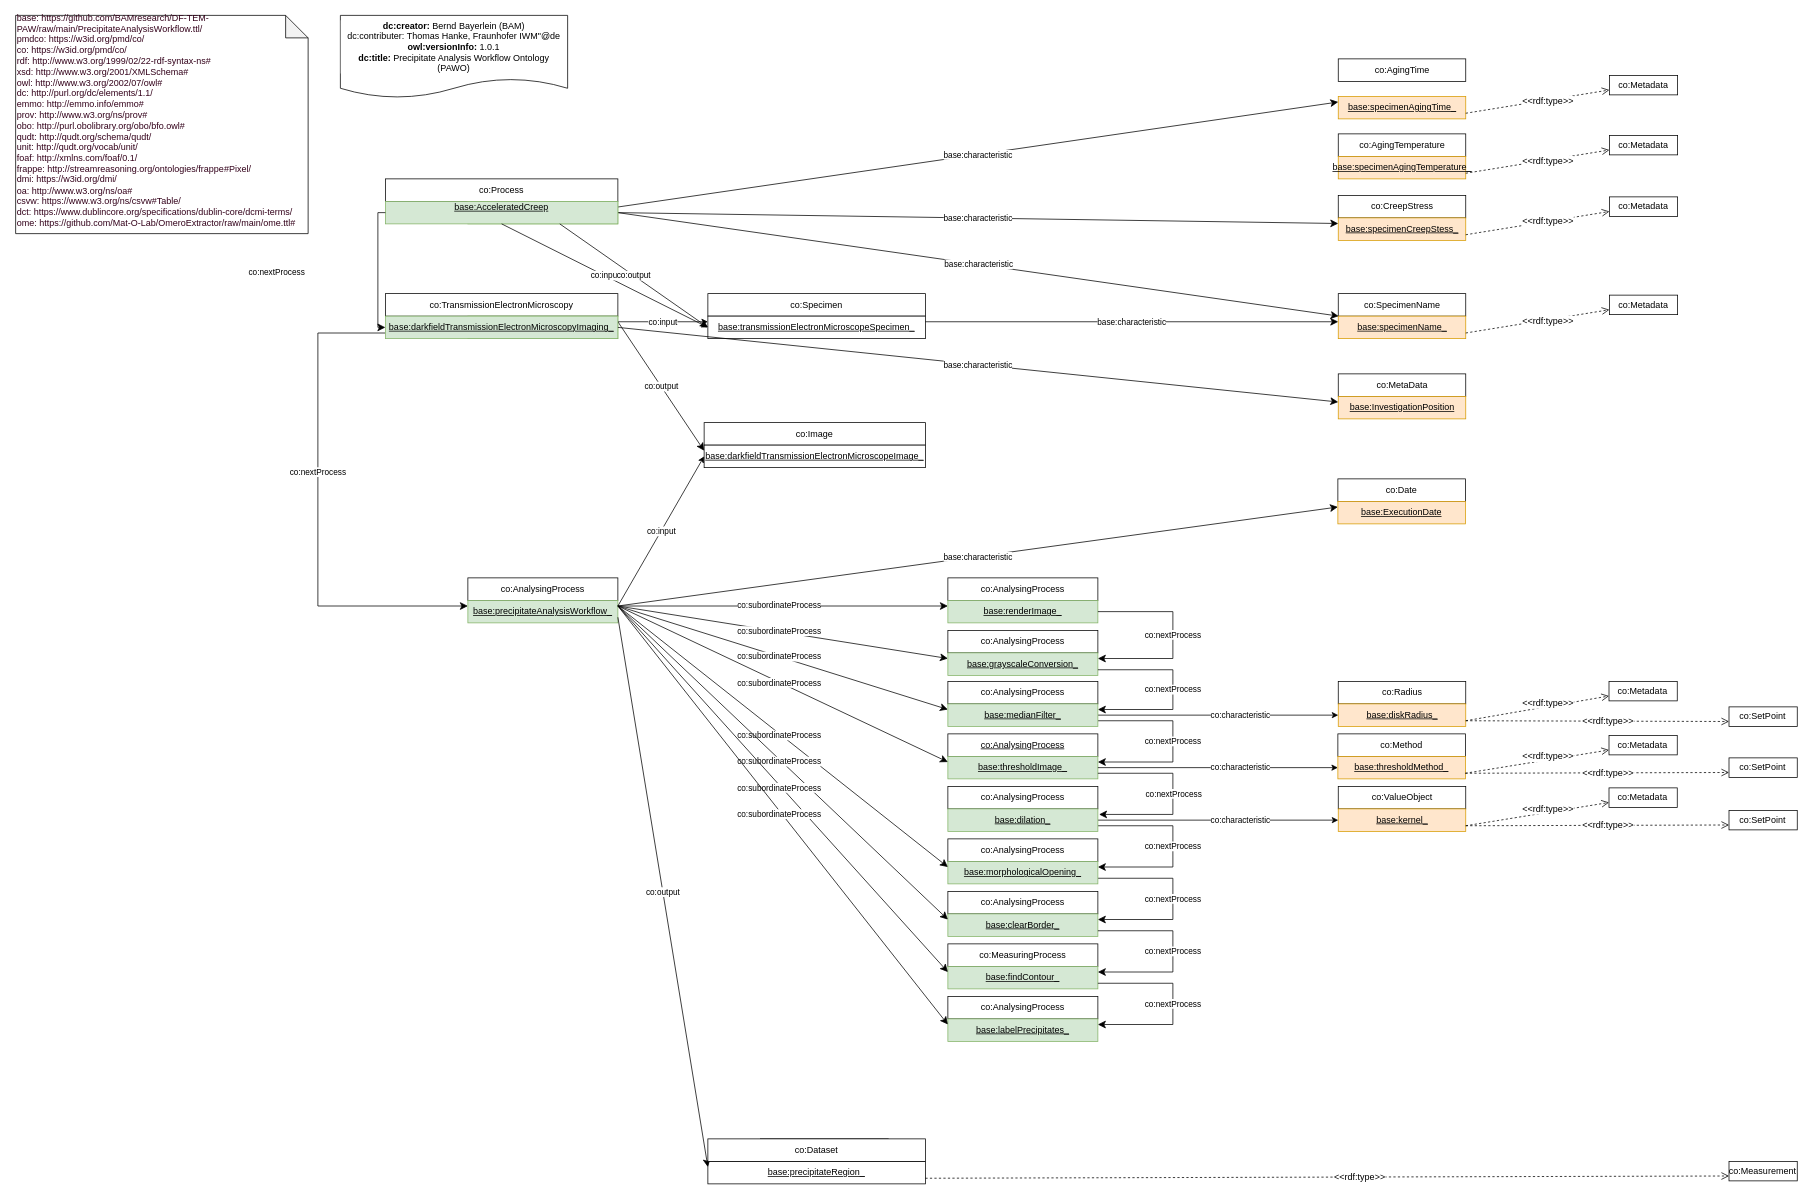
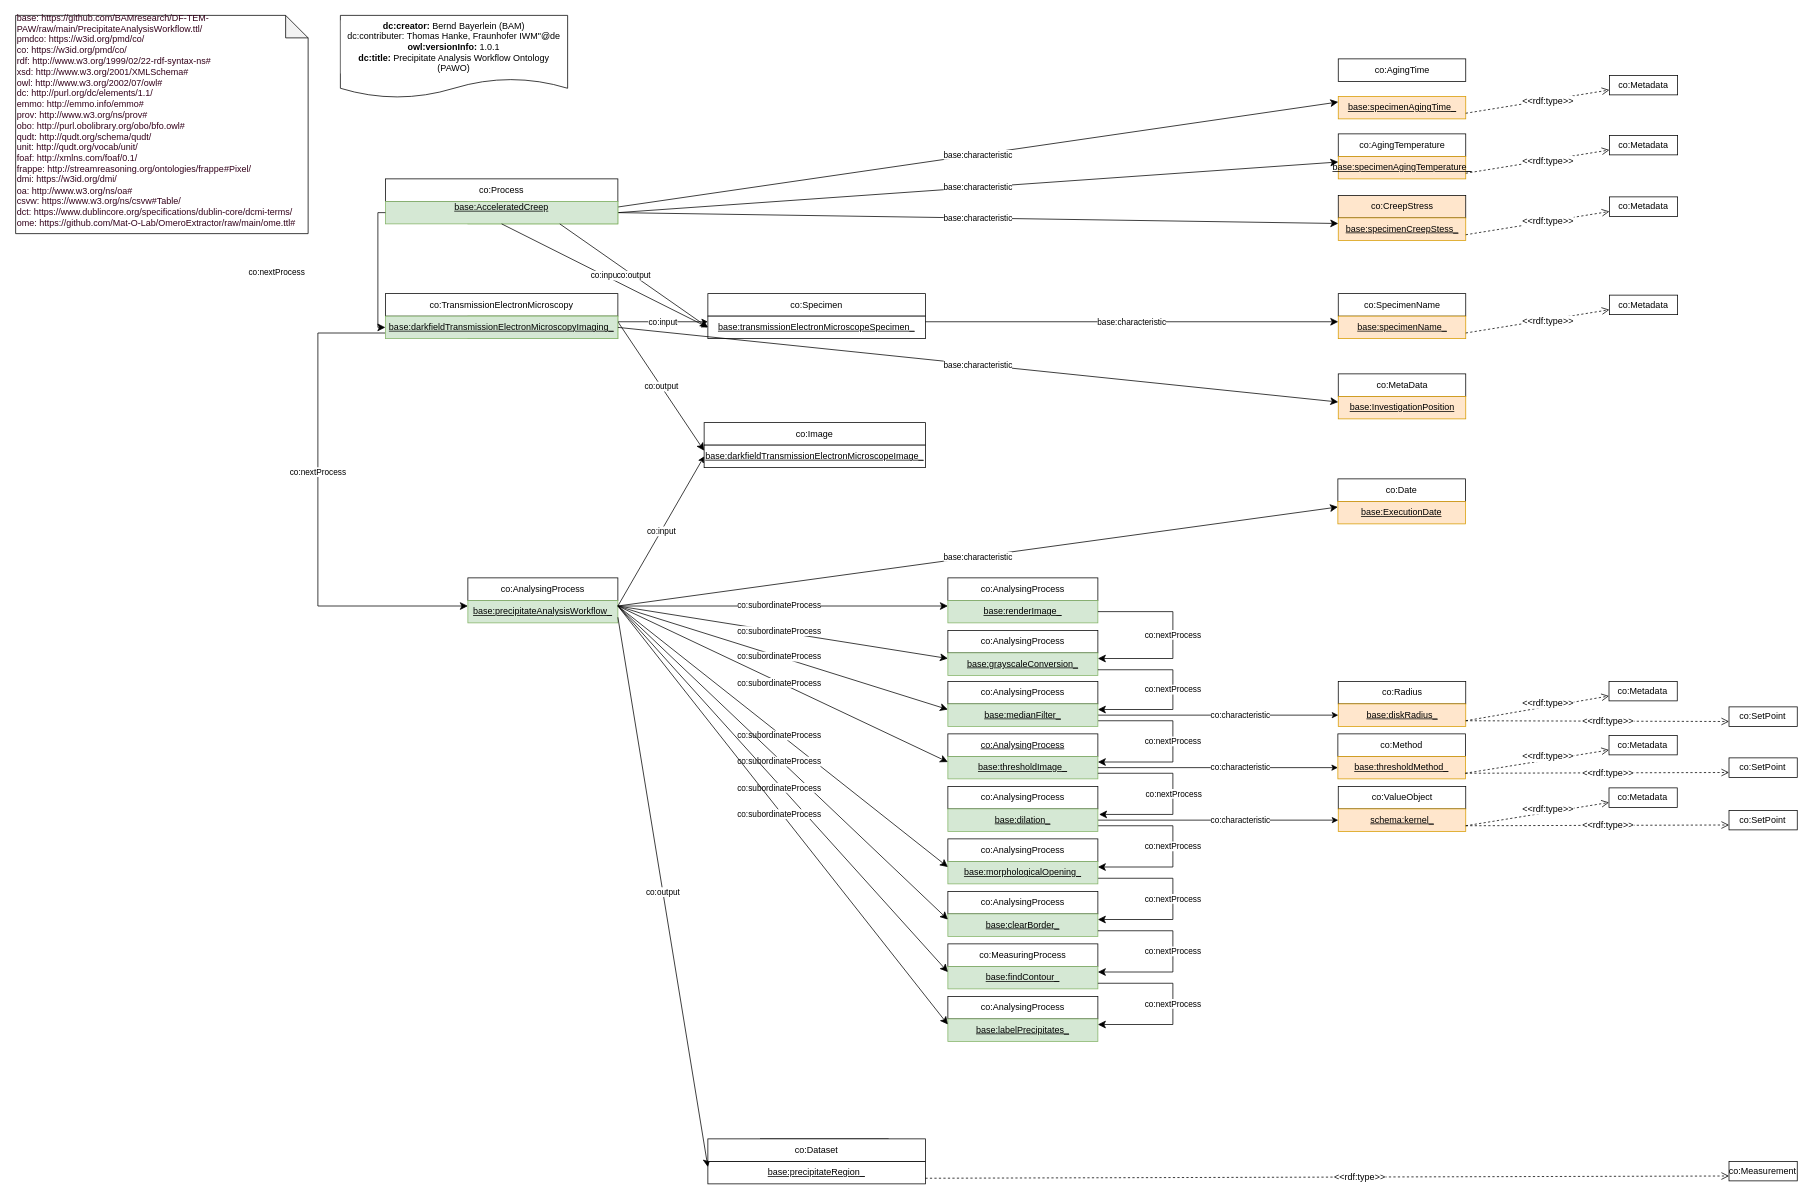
(1402, 207) -> (1402, 207)
(978, 264) -> (983, 187)
(1402, 820) -> (1402, 820)
